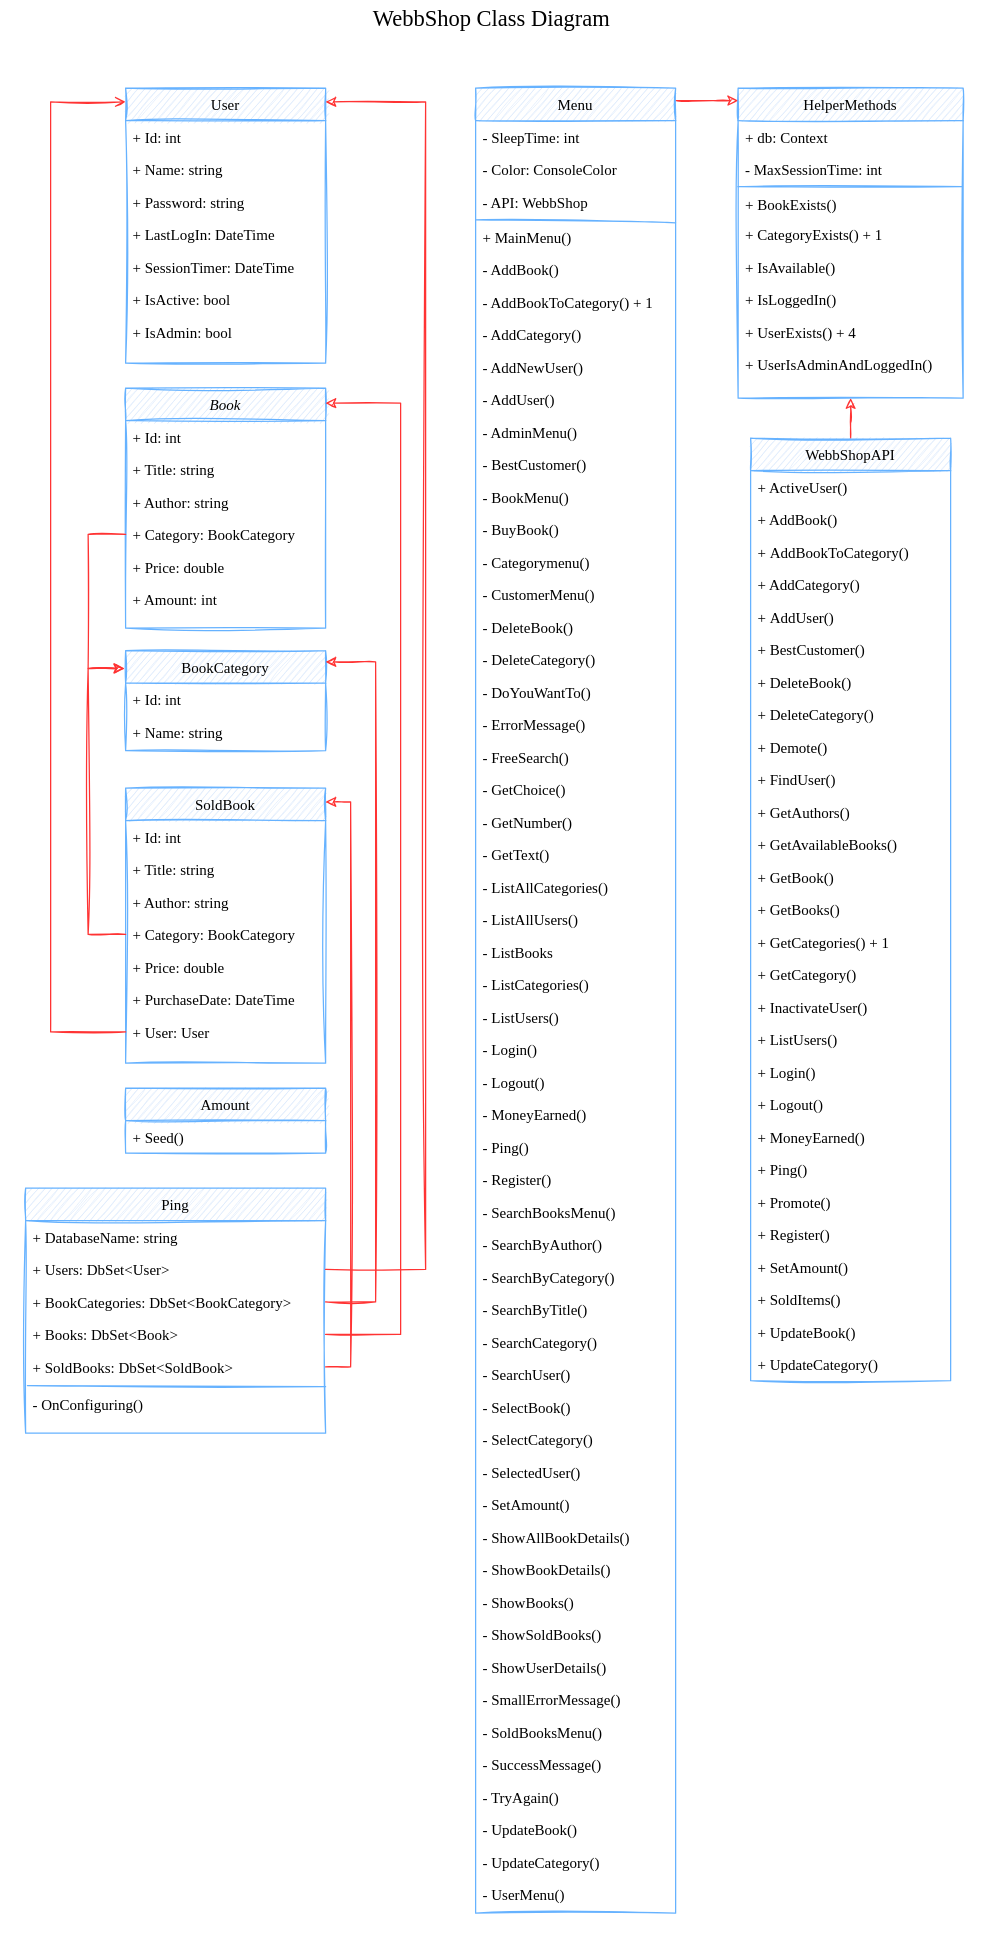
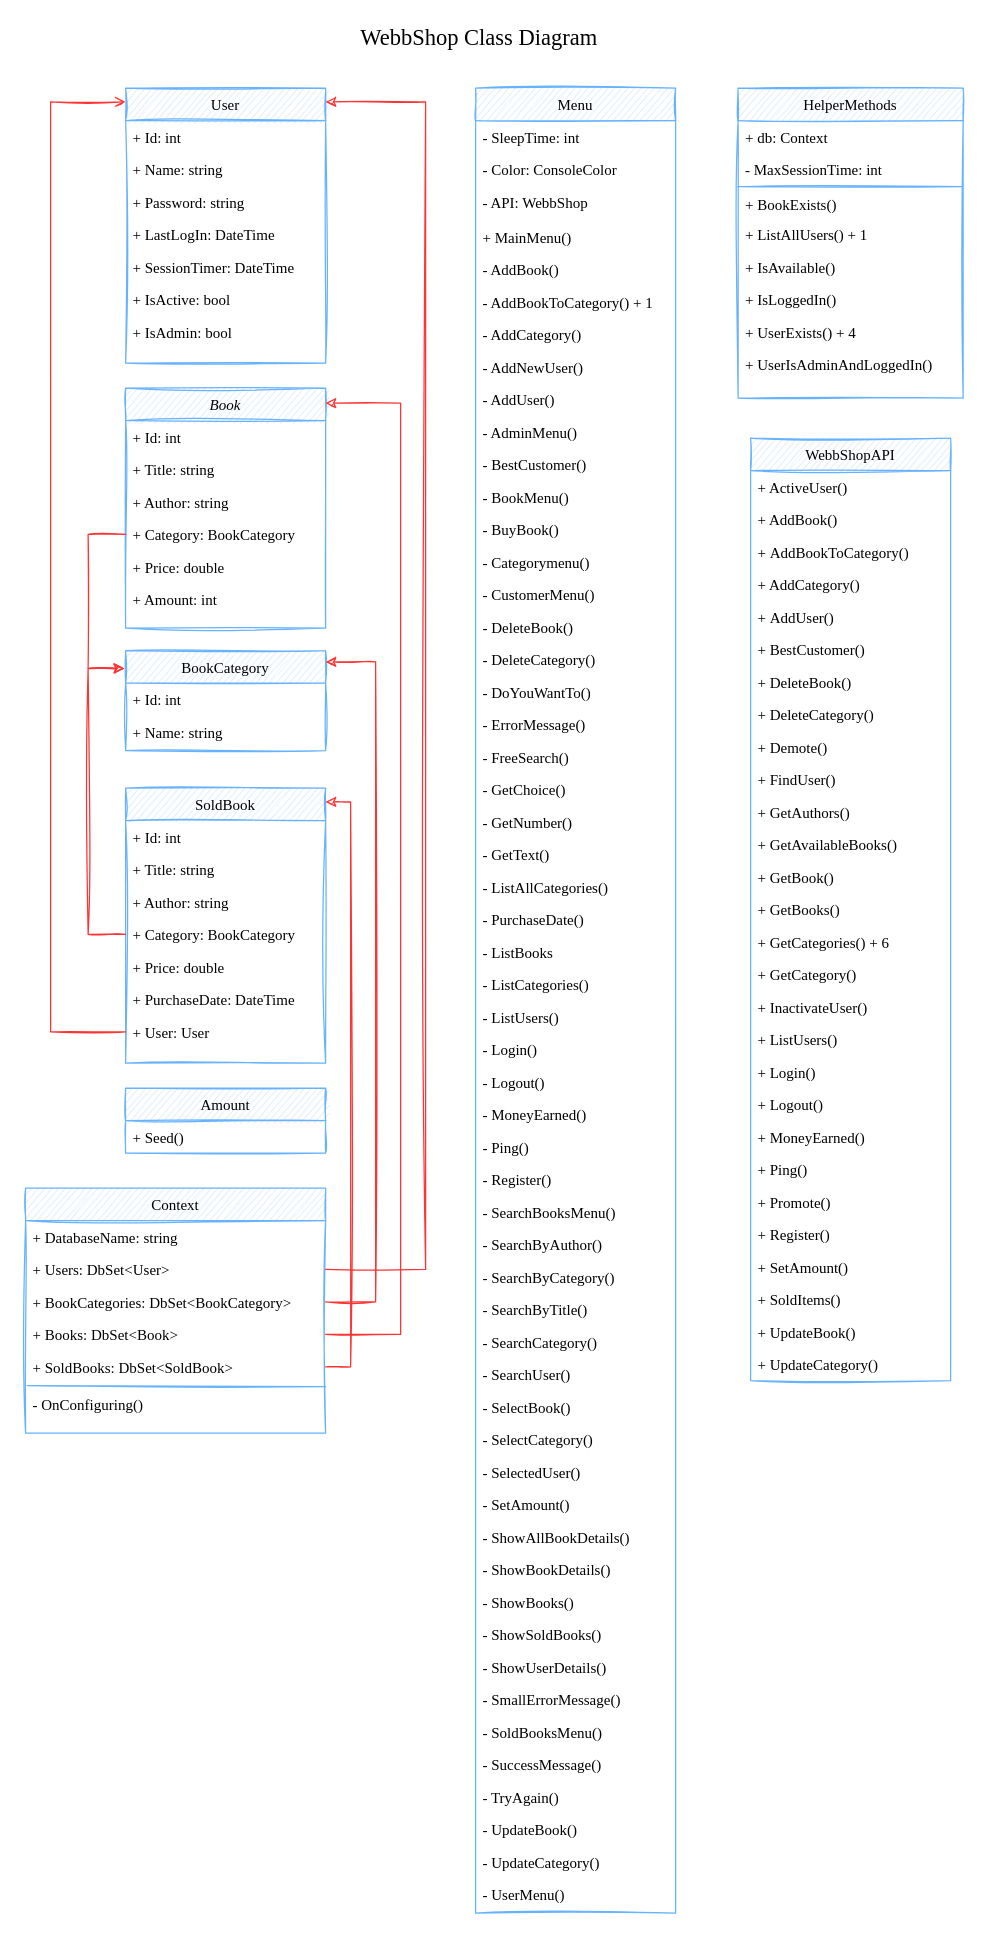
(492, 19) -> (479, 38)
(704, 101) -> none
(575, 221) -> none
(830, 235) -> (817, 235)
(851, 415) -> none
(542, 920) -> (548, 920)
(838, 943) -> (838, 943)
(175, 1205) -> (175, 1205)
